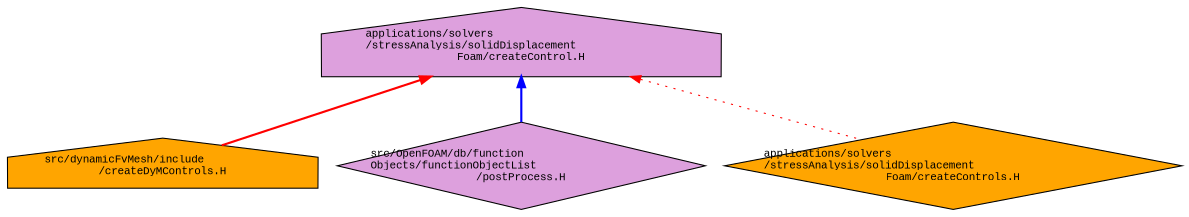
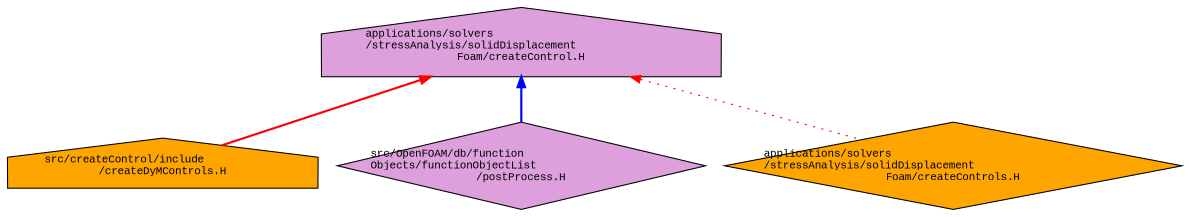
(163, 166) -> (163, 166)
